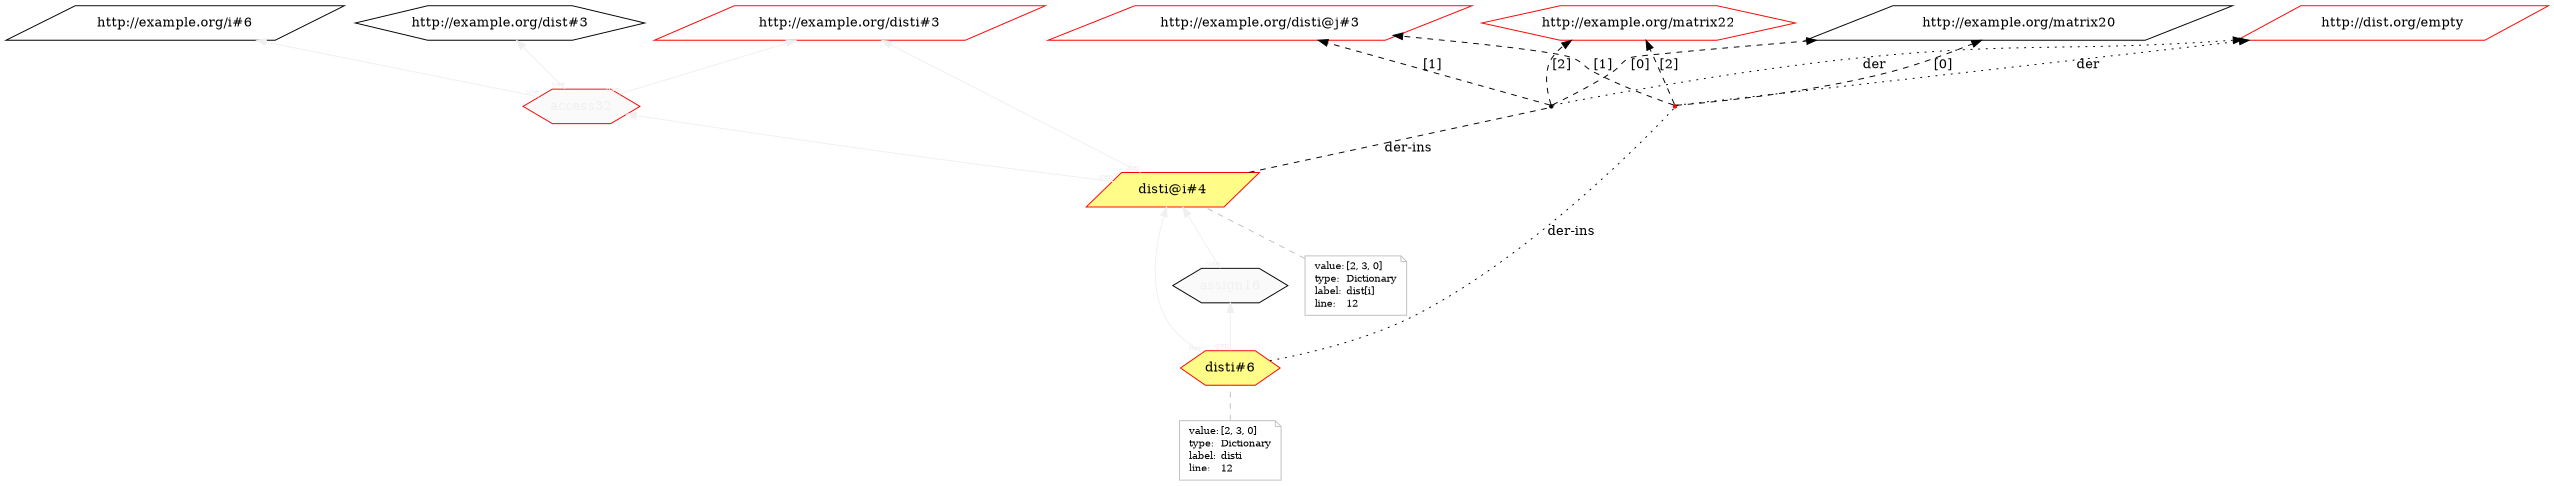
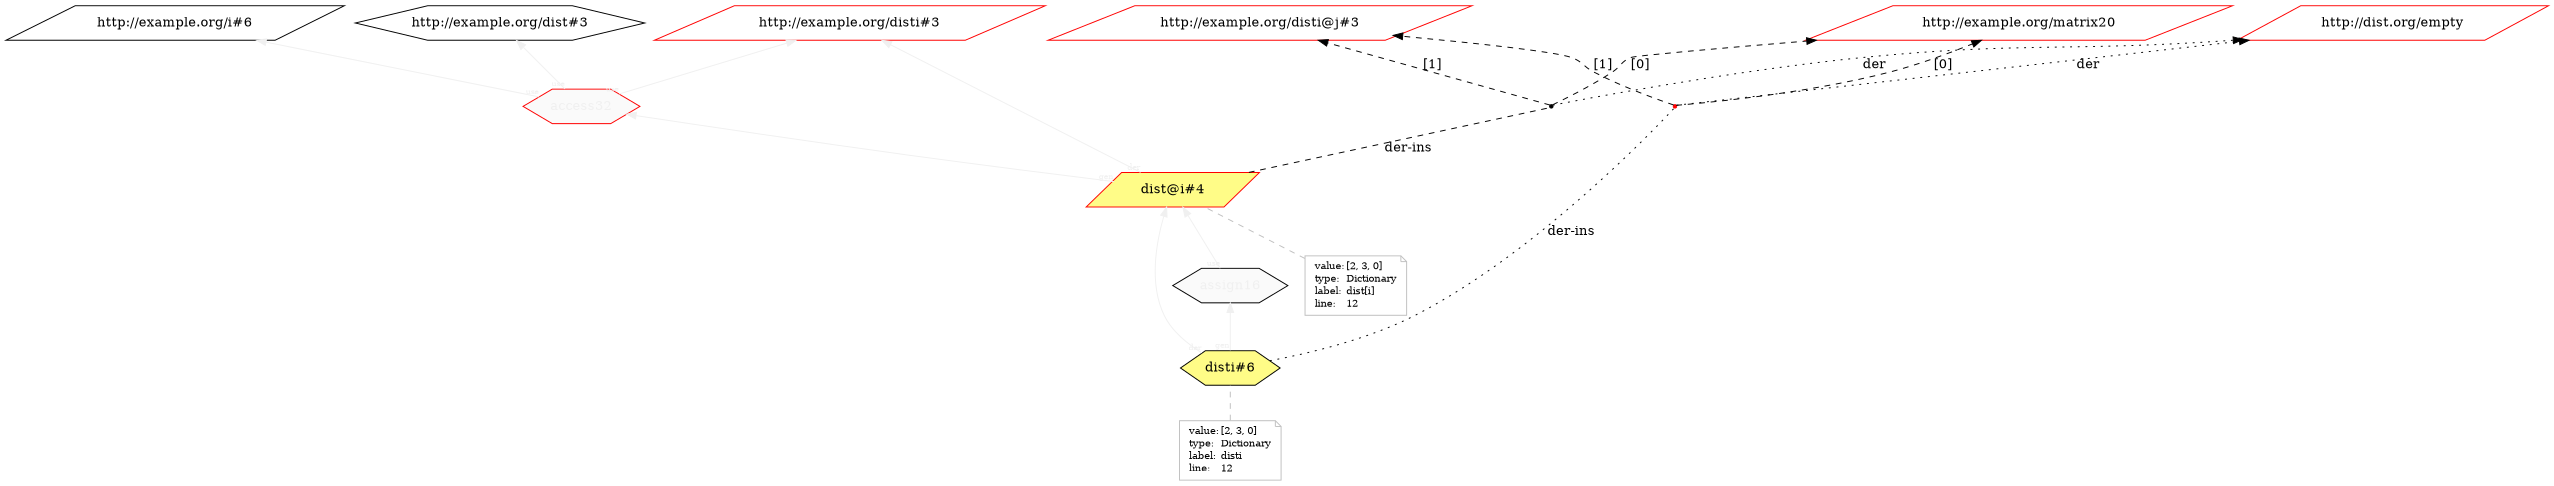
(1639, 23) -> none
(2019, 23) -> (2019, 23)
(1173, 190) -> (1173, 190)
(1230, 368) -> (1230, 368)
